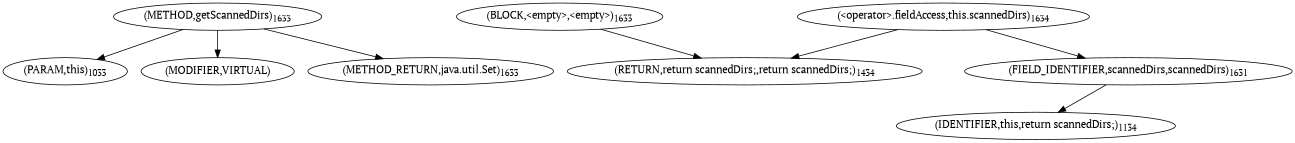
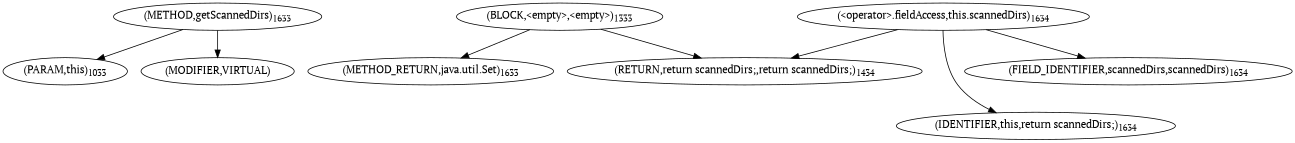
(623, 16) -> (623, 16)
(320, 43) -> (499, 42)
(1239, 70) -> (1239, 70)
(1085, 97) -> (953, 78)
(1128, 125) -> (1128, 125)
